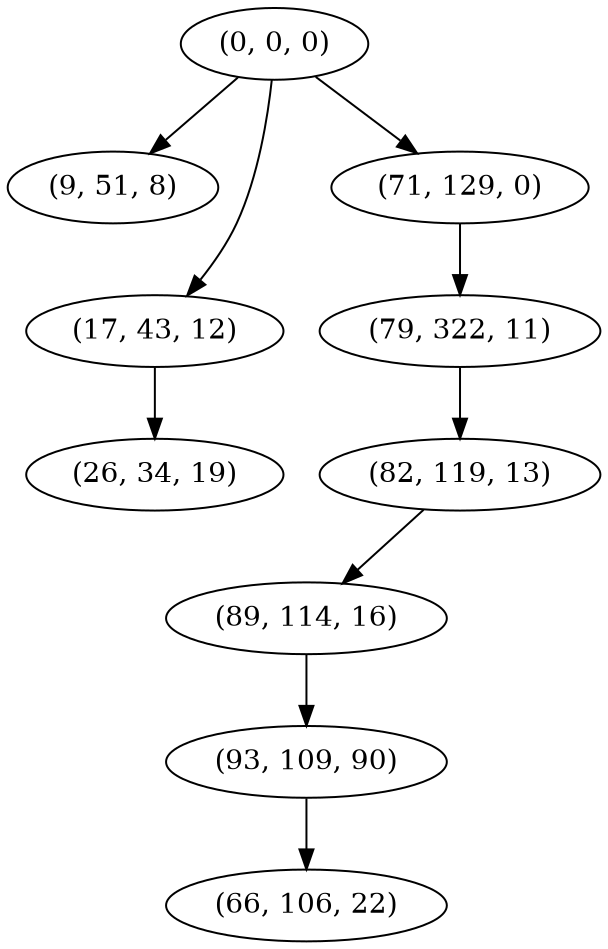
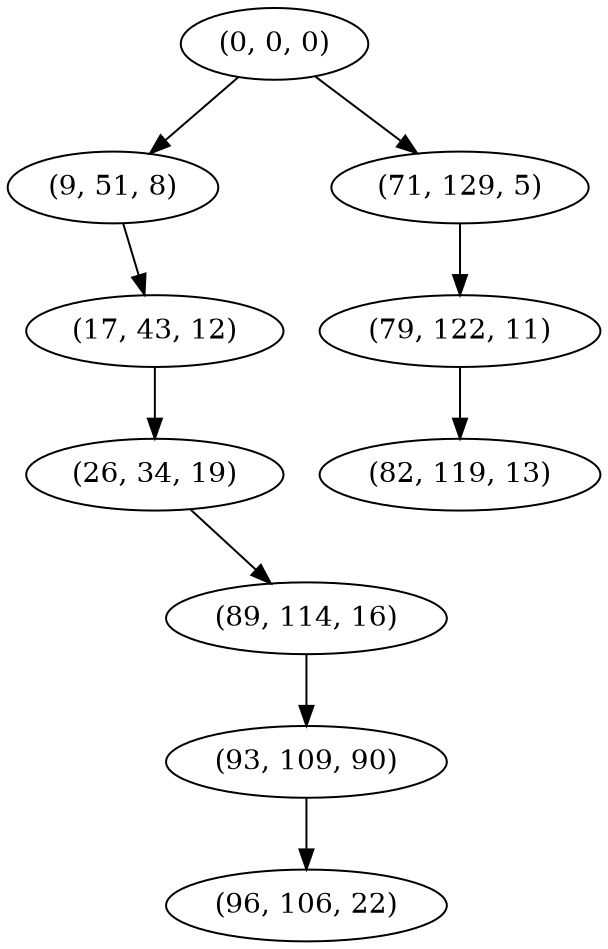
(251, 185) -> (131, 249)
(460, 187) -> (460, 187)
(460, 331) -> (460, 331)
(391, 540) -> (223, 540)
(306, 905) -> (306, 905)
